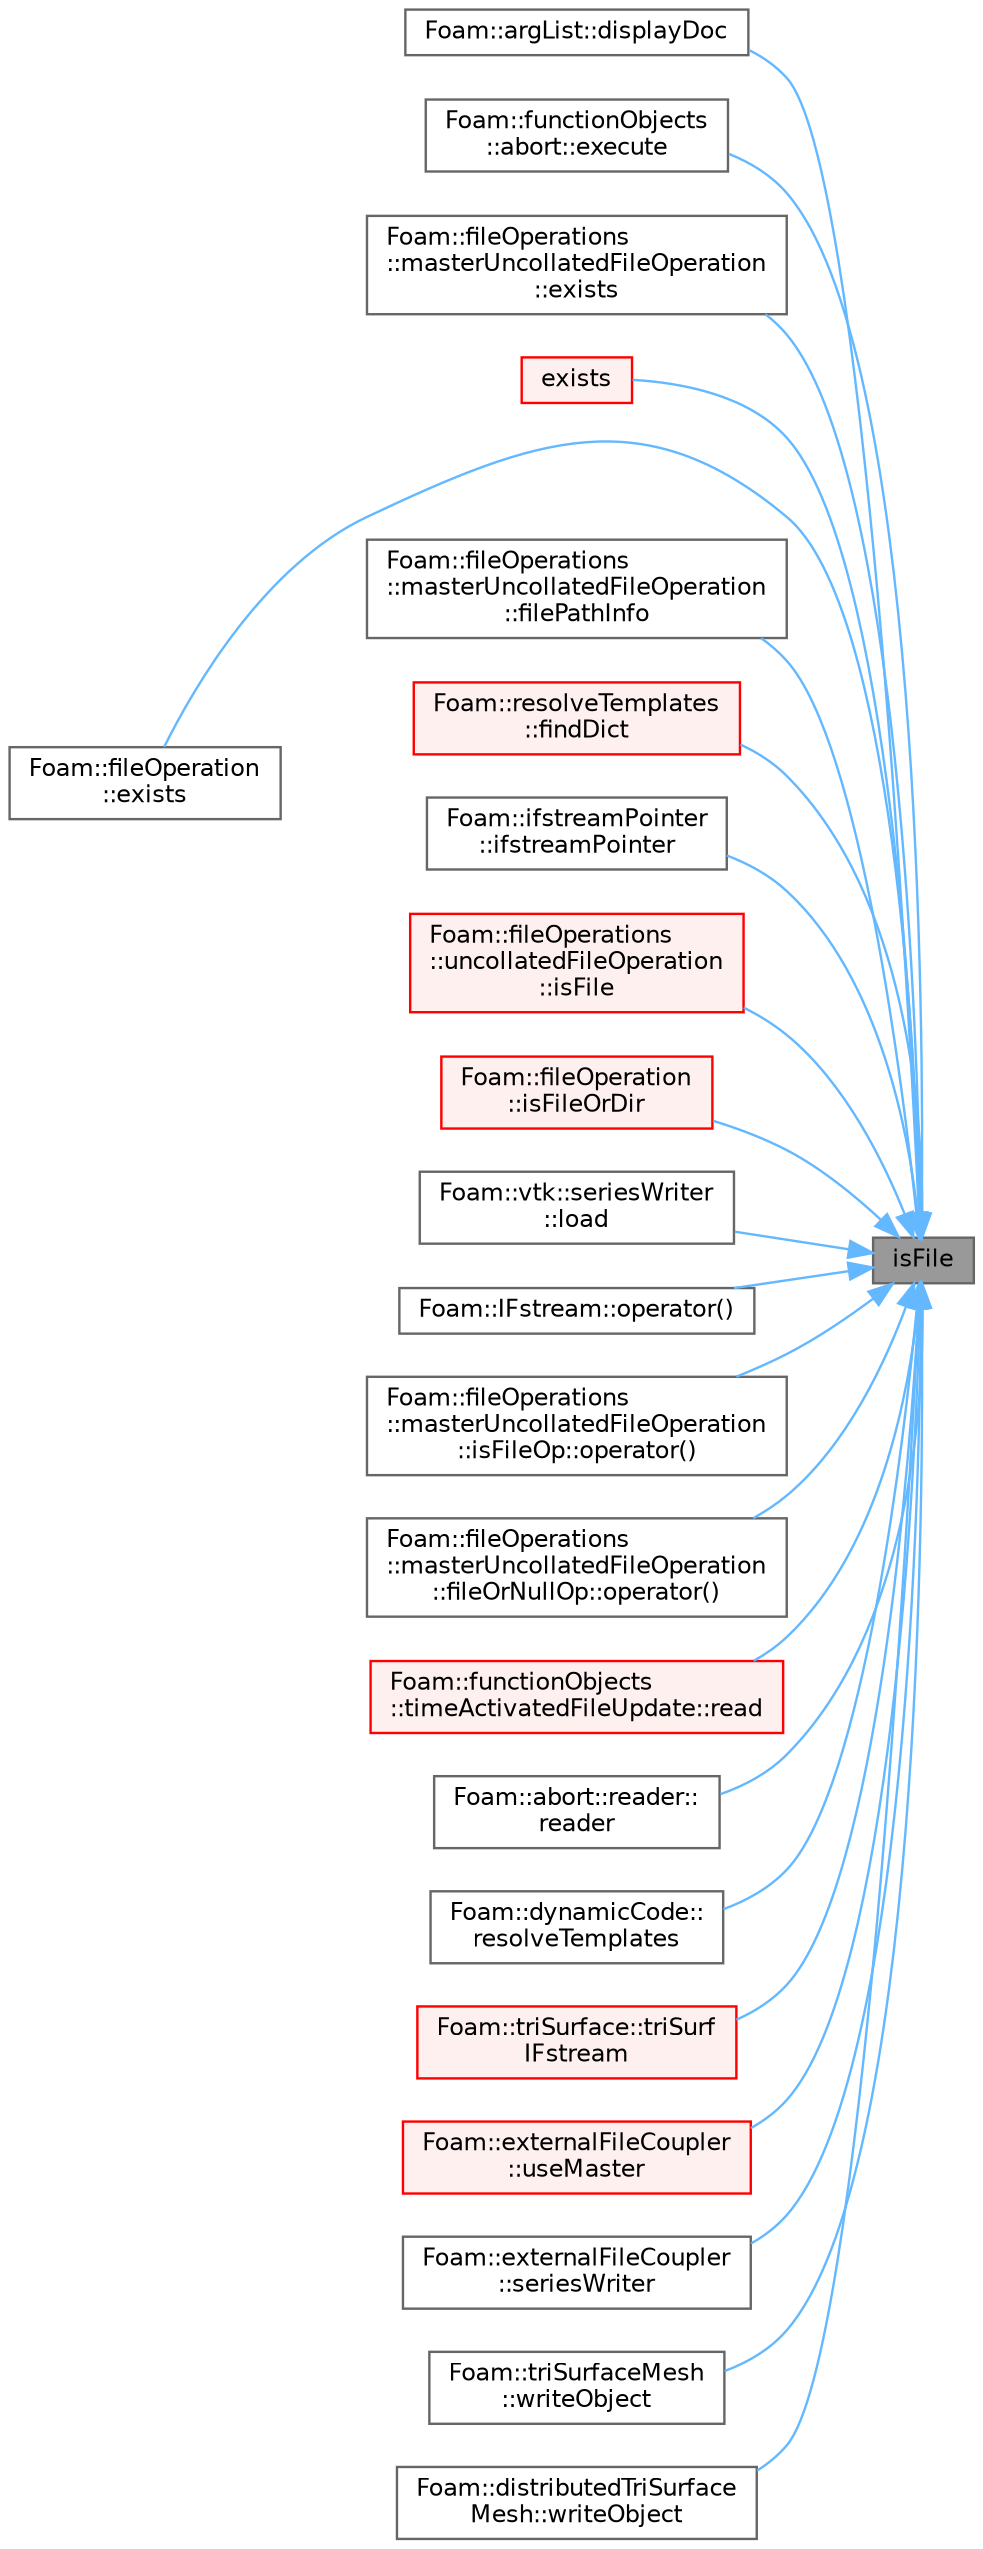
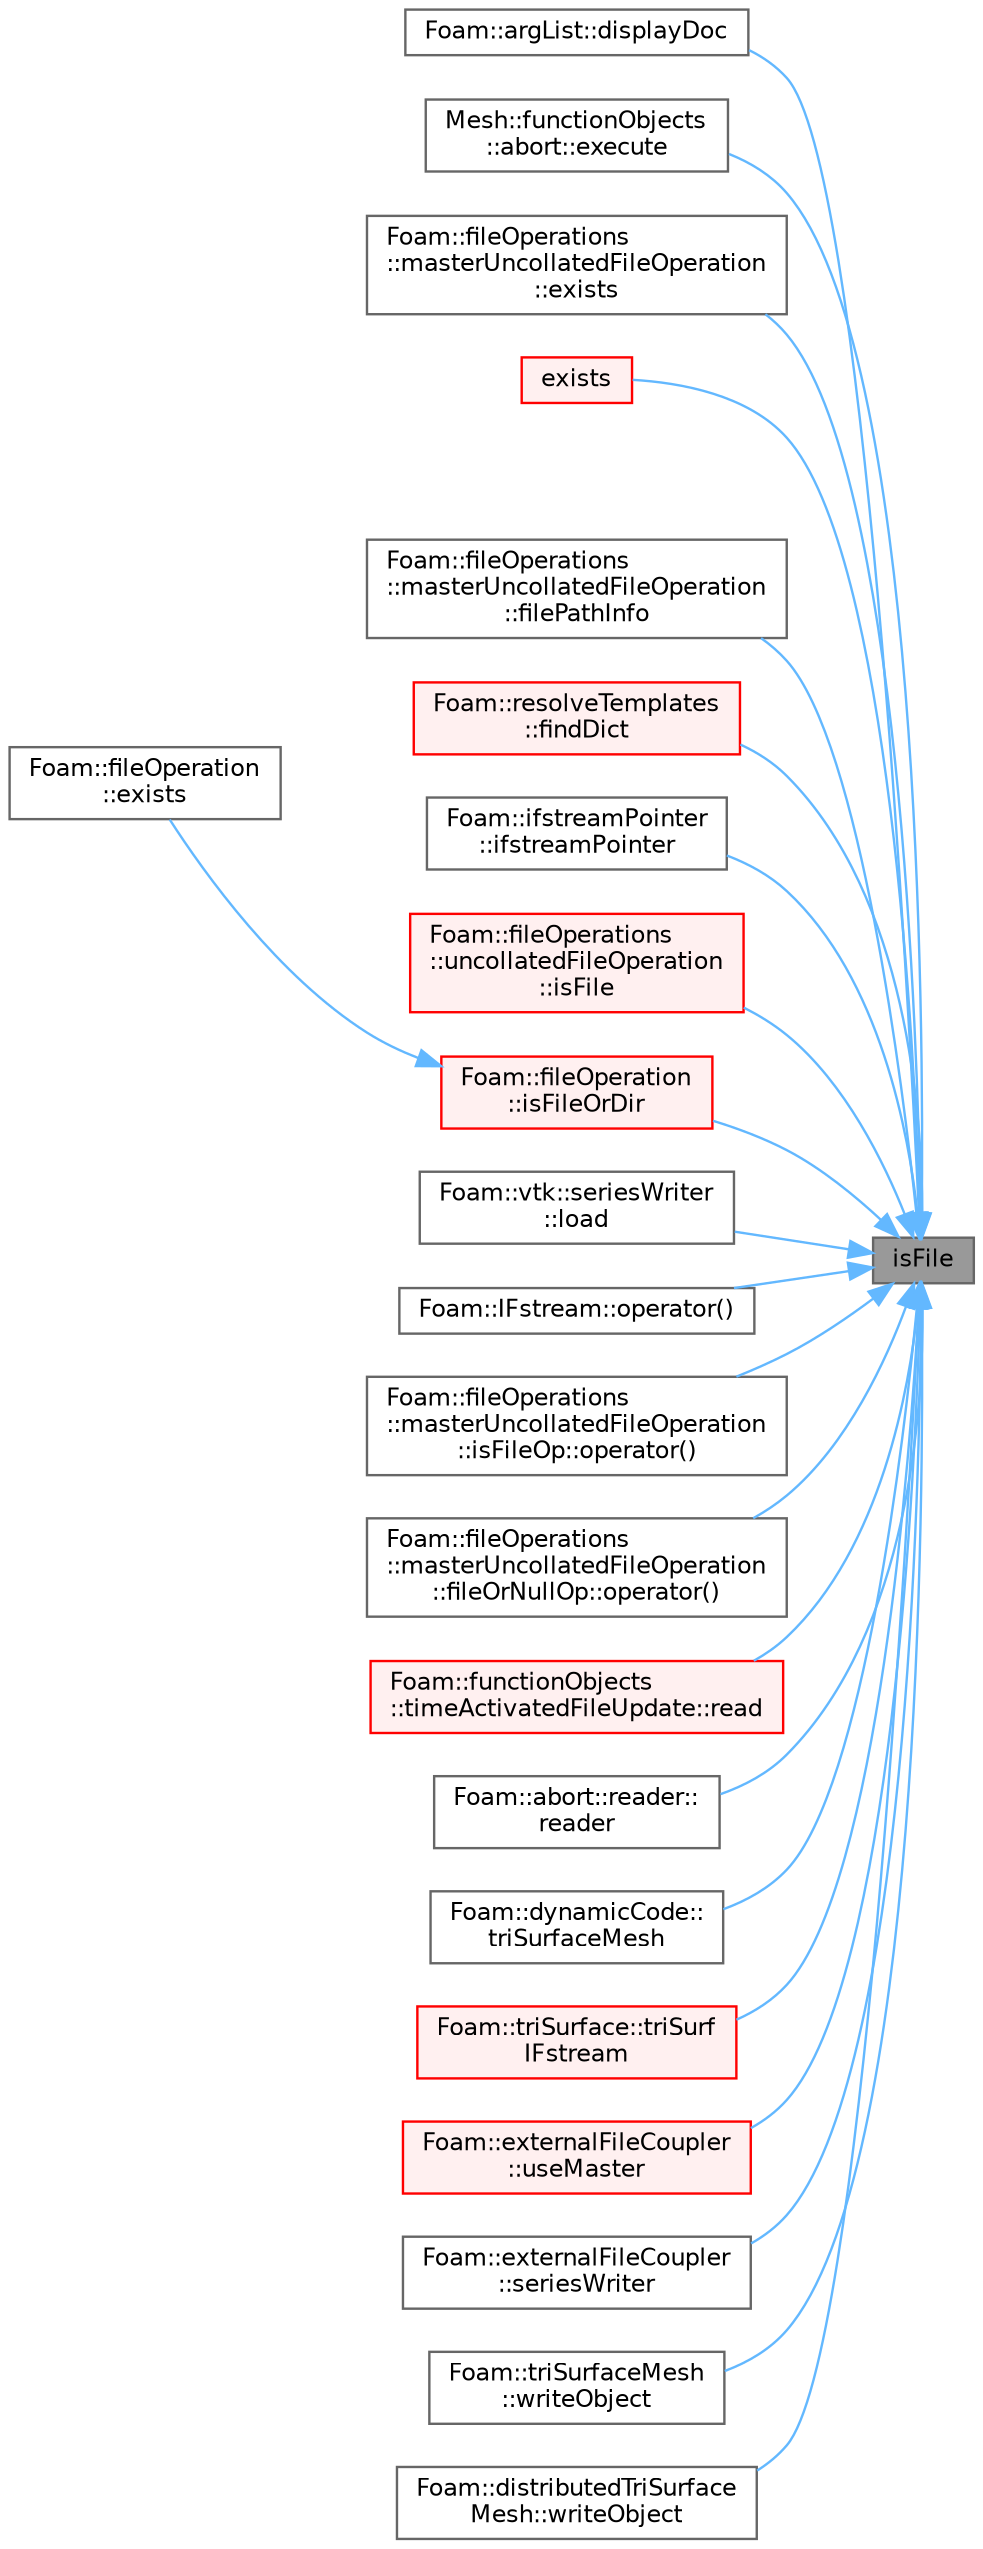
(577, 136) -> (577, 136)
(769, 504) -> (277, 957)
(577, 1927) -> (577, 1927)
